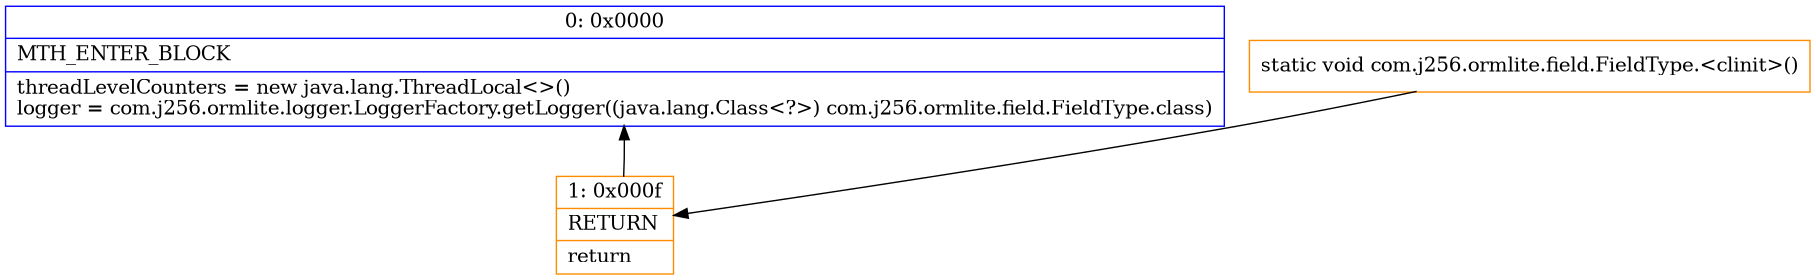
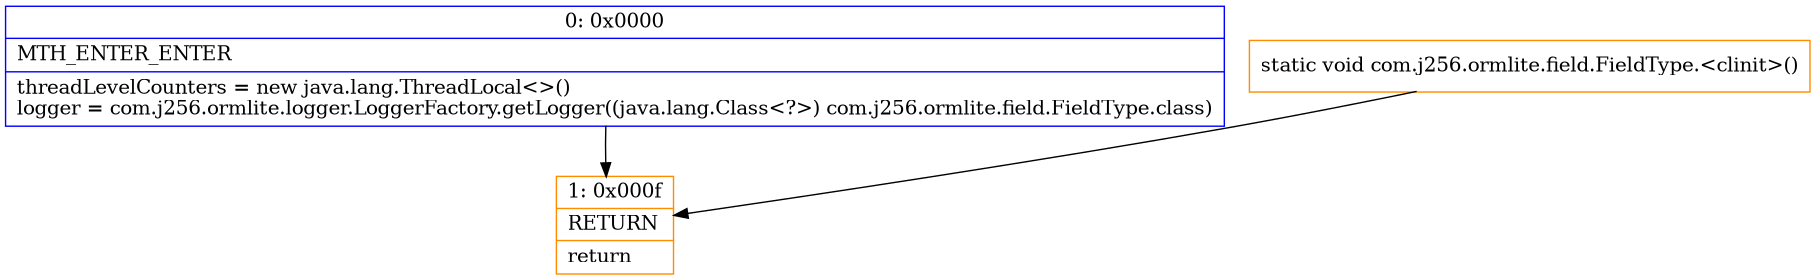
(124, 54) -> (124, 54)
(624, 158) -> (606, 144)
